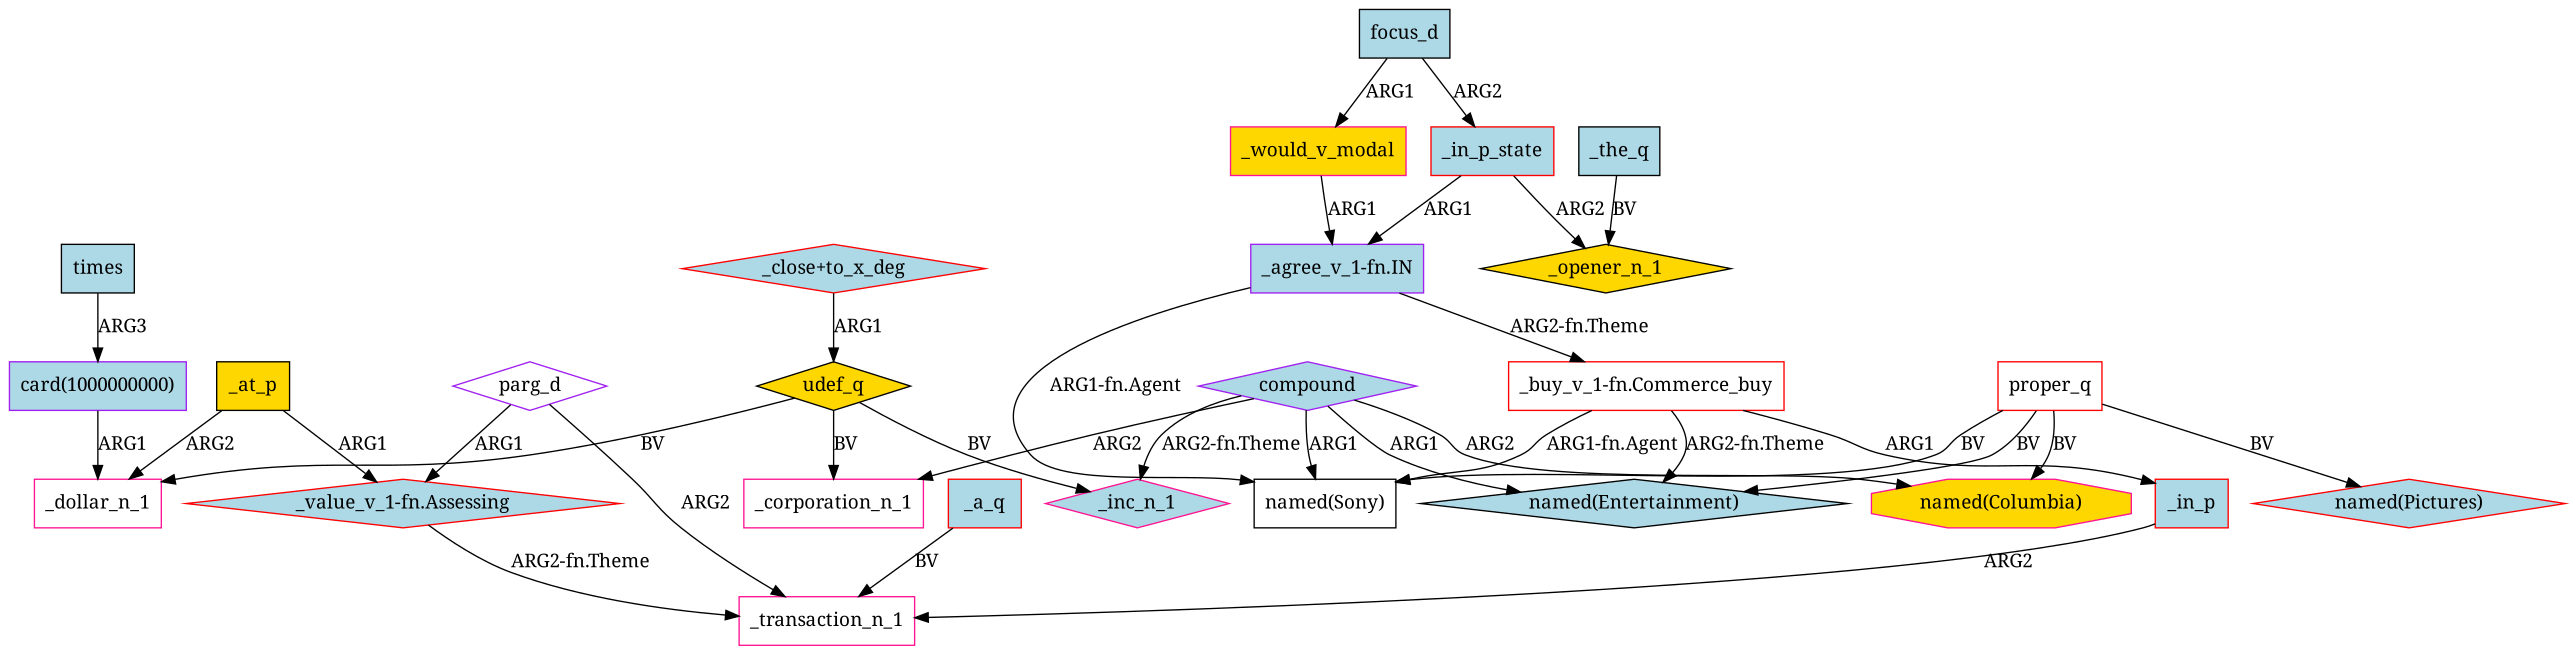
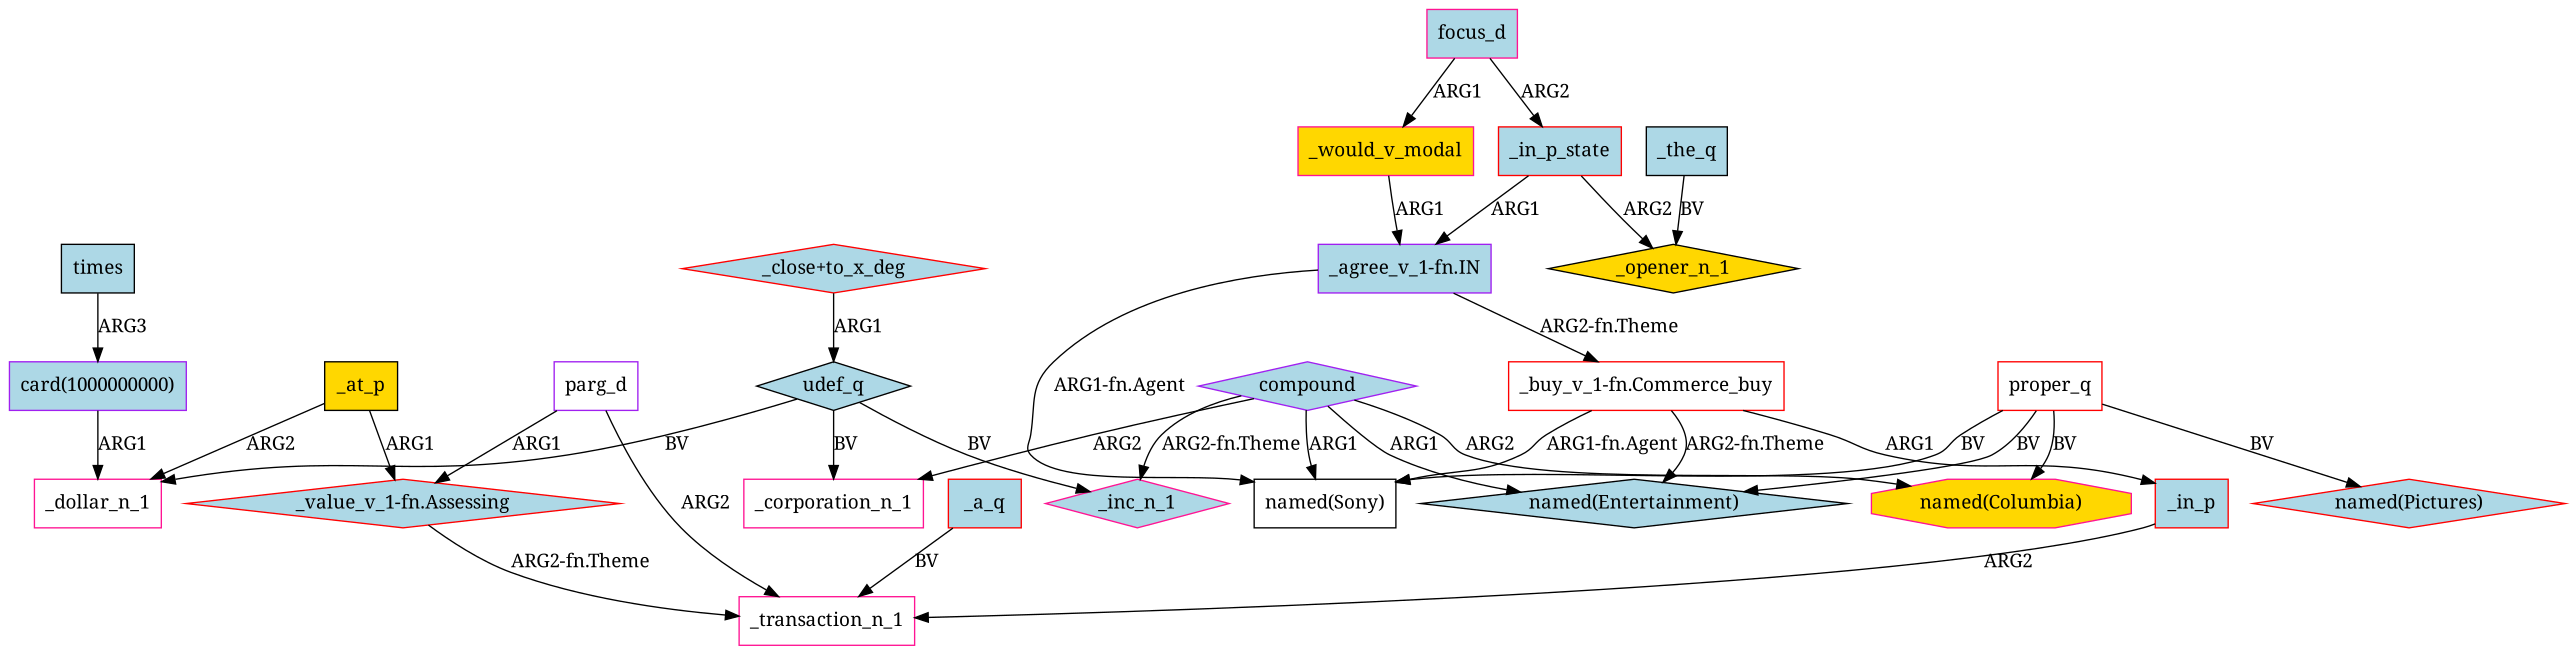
(1405, 34) -> (1472, 34)
(530, 386) -> (596, 386)
(834, 386) -> (834, 386)
